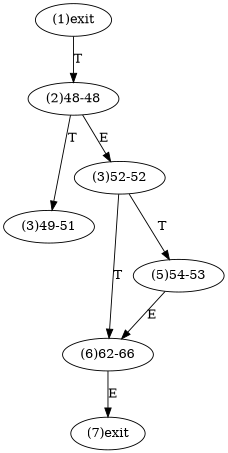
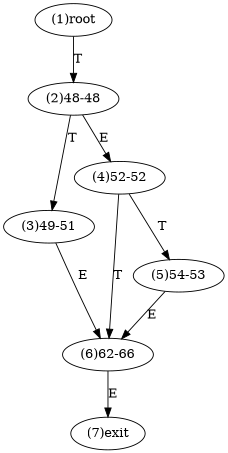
(74, 20) -> (74, 20)
(120, 178) -> (120, 178)
none -> (76, 287)
